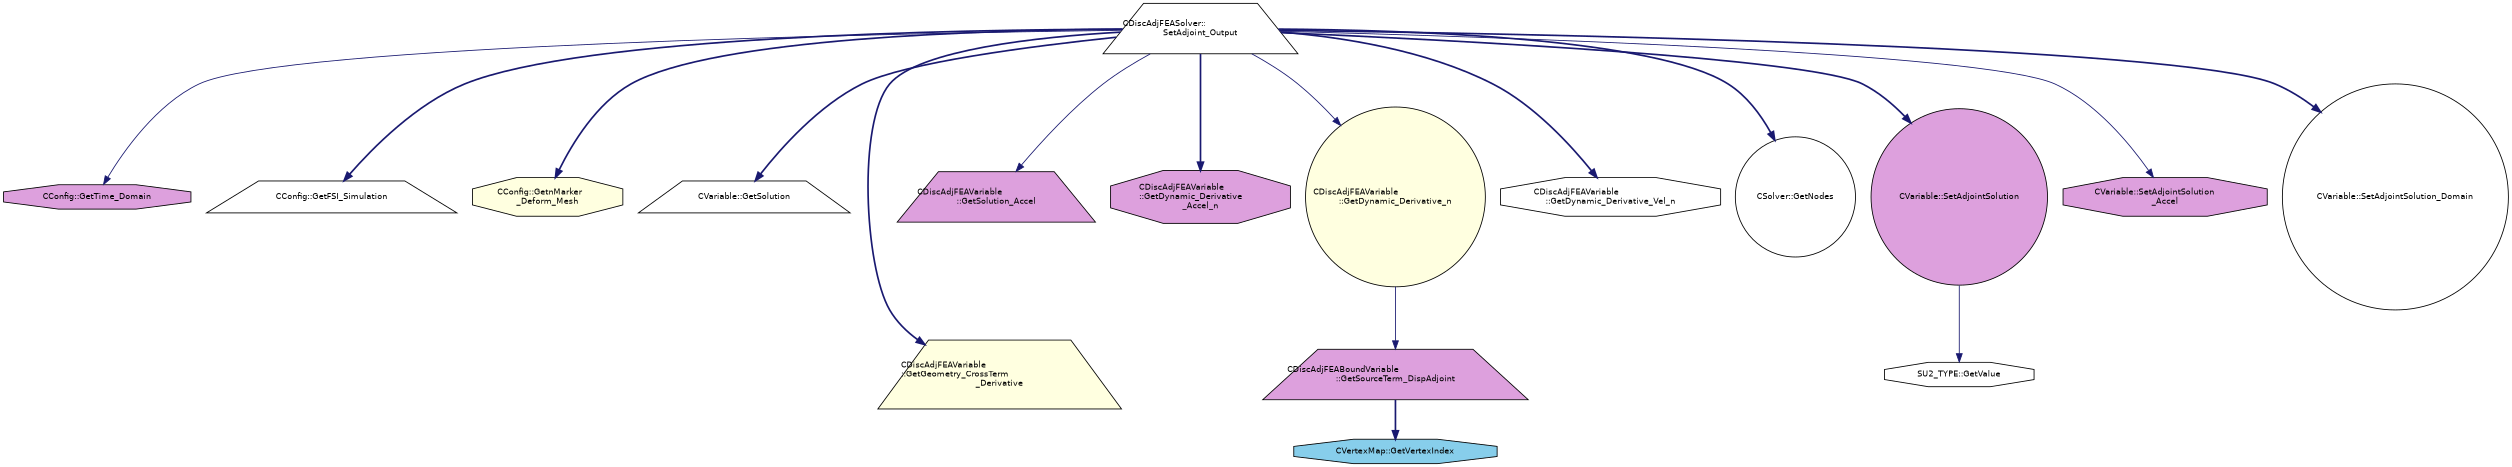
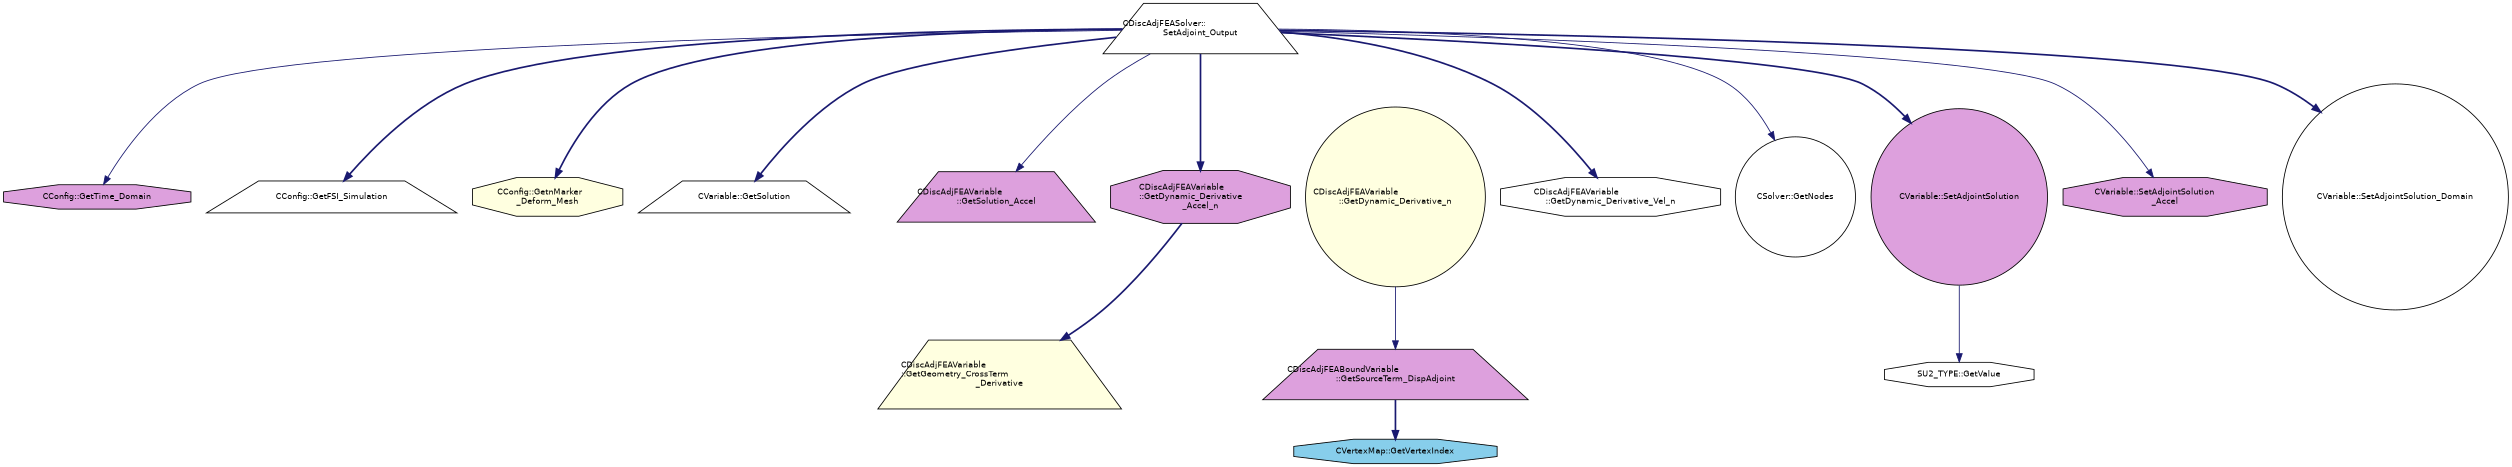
(1667, 62) -> (1667, 62)
(1296, 83) -> none
(882, 99) -> (1130, 284)
